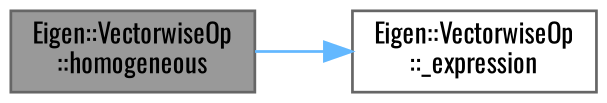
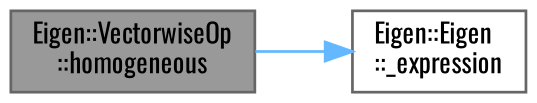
(474, 52) -> (439, 52)
